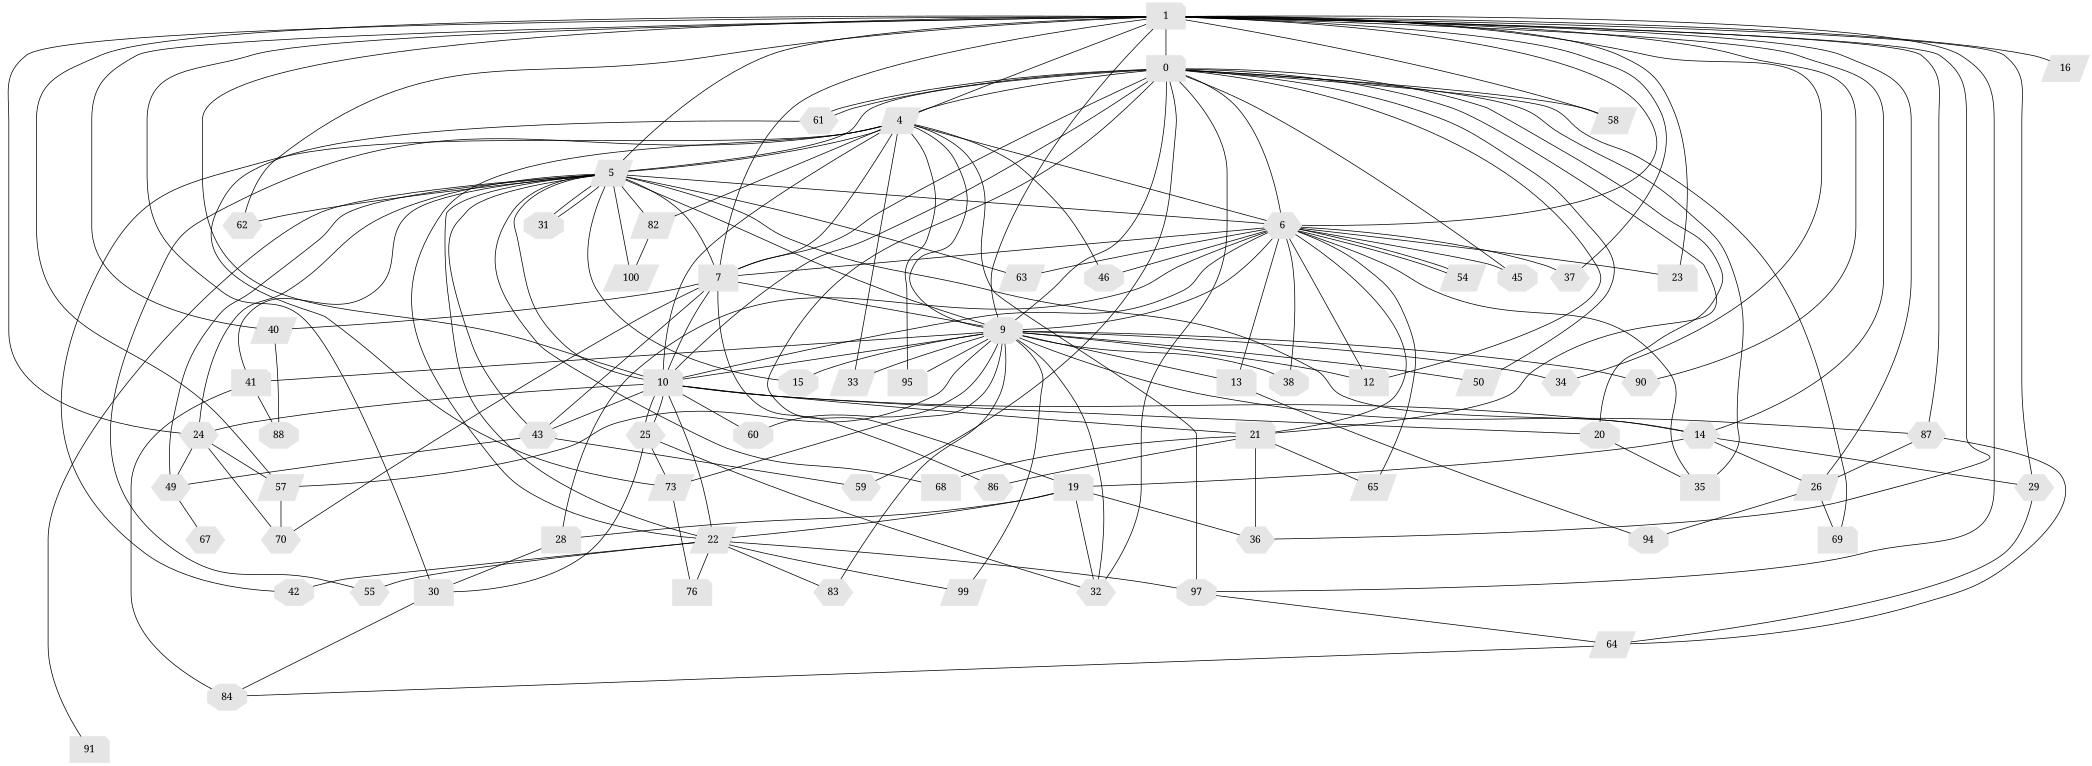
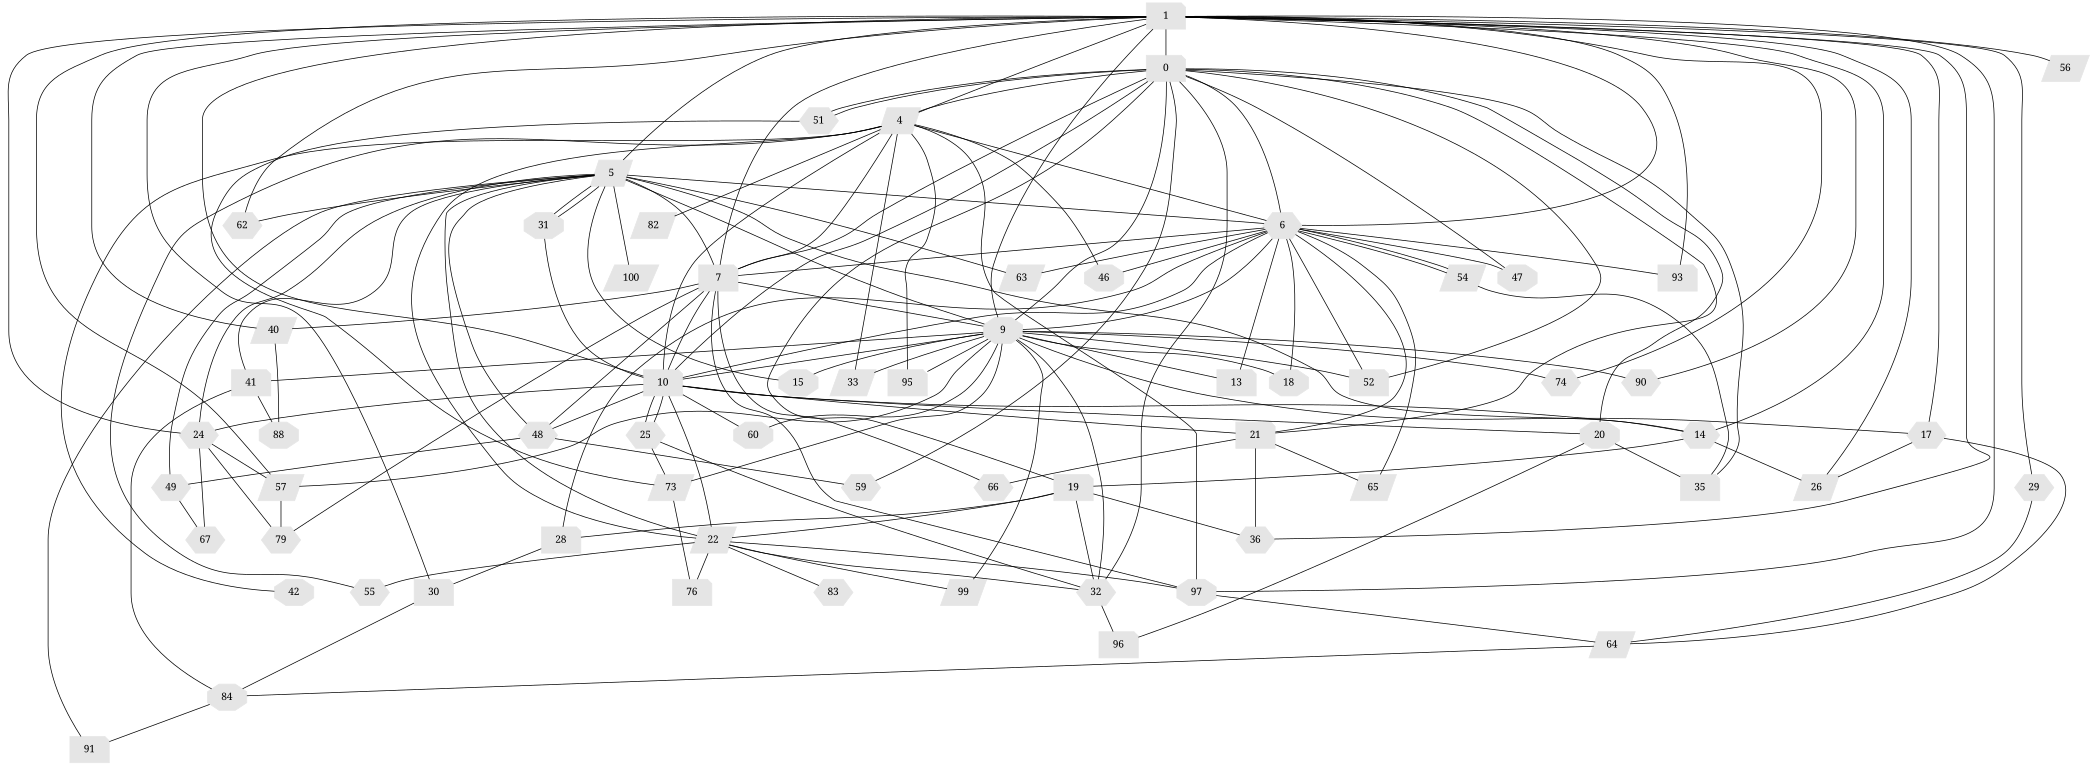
(2066, 68) -> (2066, 68)
(869, 110) -> none
(819, 121) -> (819, 121)
(1614, 121) -> none
(755, 157) -> none
(633, 199) -> none
(948, 247) -> none
(642, 252) -> none
(1517, 278) -> (1517, 278)
(1570, 278) -> none
(1678, 278) -> (1678, 278)
(526, 283) -> (570, 326)
(1539, 313) -> (1663, 312)
(1289, 383) -> (1289, 383)
(1369, 383) -> (1369, 383)
(1479, 383) -> none
(1561, 383) -> (1561, 383)
(538, 435) -> (538, 435)
(1927, 435) -> (1927, 435)
(1860, 460) -> none
(185, 461) -> (202, 488)
(924, 465) -> none
(941, 488) -> none
(993, 488) -> (993, 488)
none -> (863, 508)
(281, 540) -> (281, 540)
(1648, 540) -> none
(1838, 540) -> none
(573, 563) -> none
(446, 568) -> (903, 571)
none -> (1119, 645)
none -> (160, 723)
